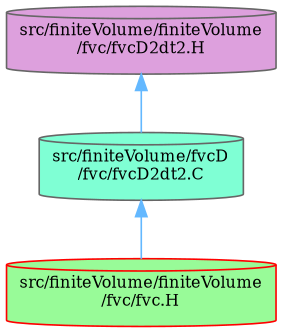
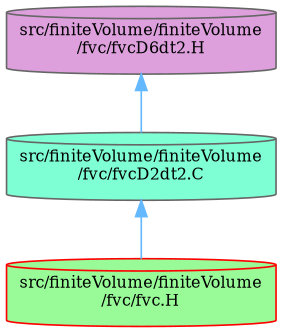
(141, 40) -> (141, 40)
(141, 166) -> (141, 166)
